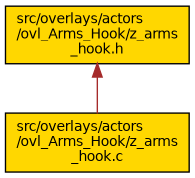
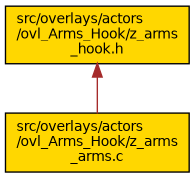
(97, 143) -> (97, 143)
